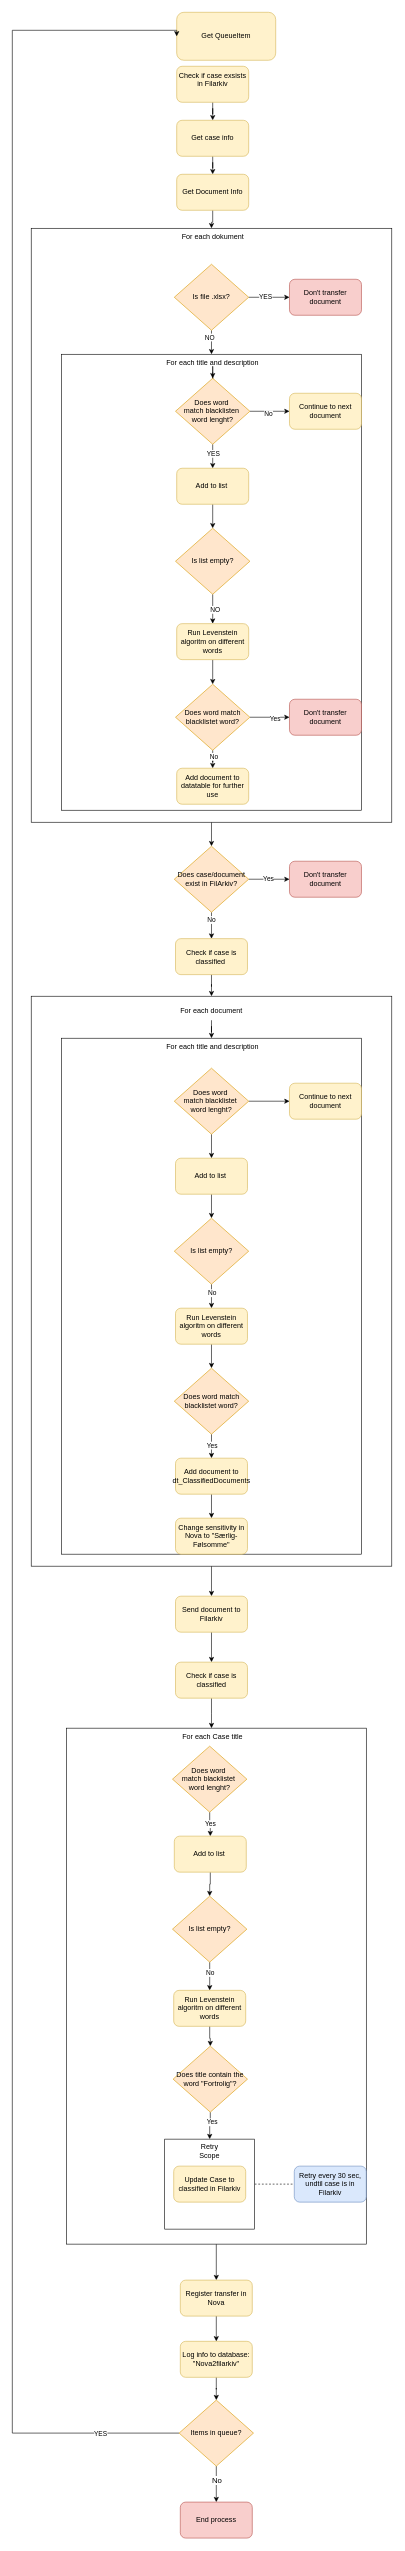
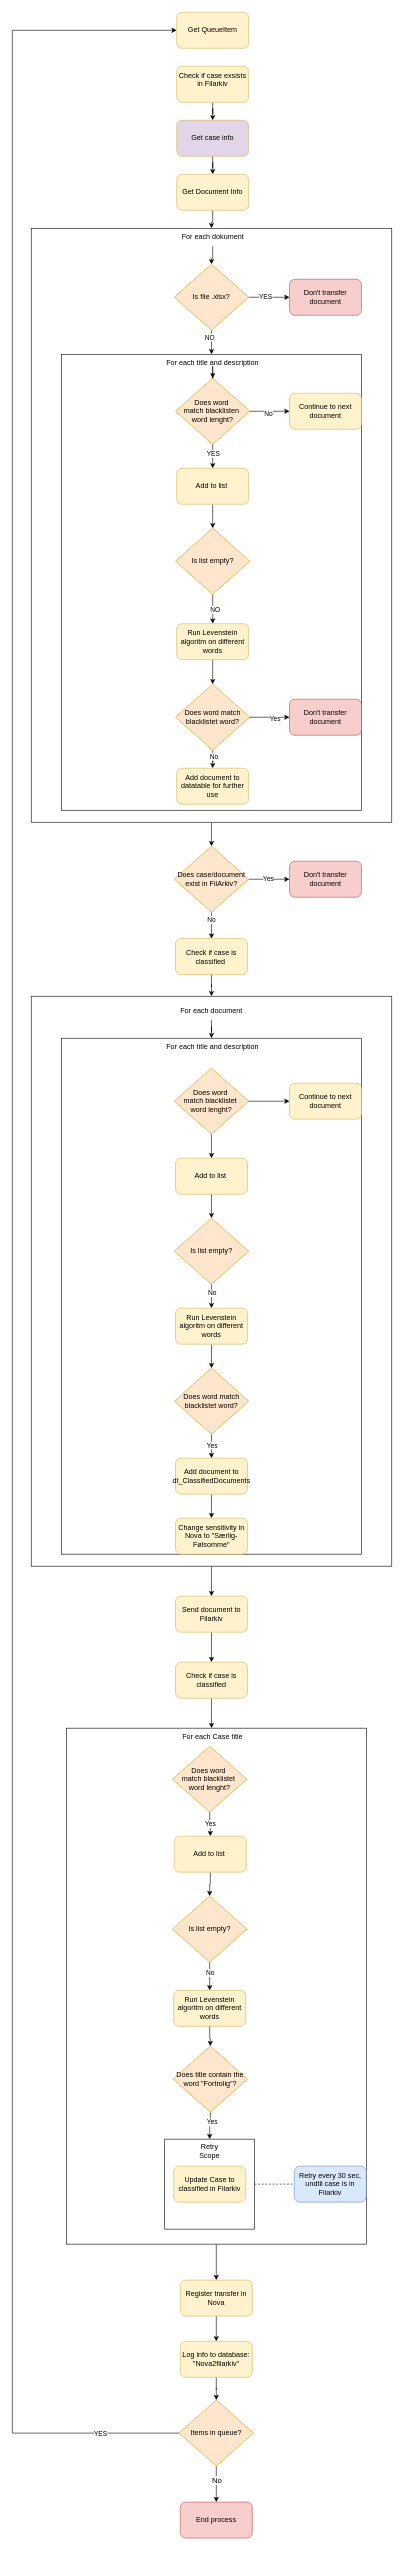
(226, 36) -> (213, 30)
(213, 138) -> (213, 138)
none -> (213, 258)
